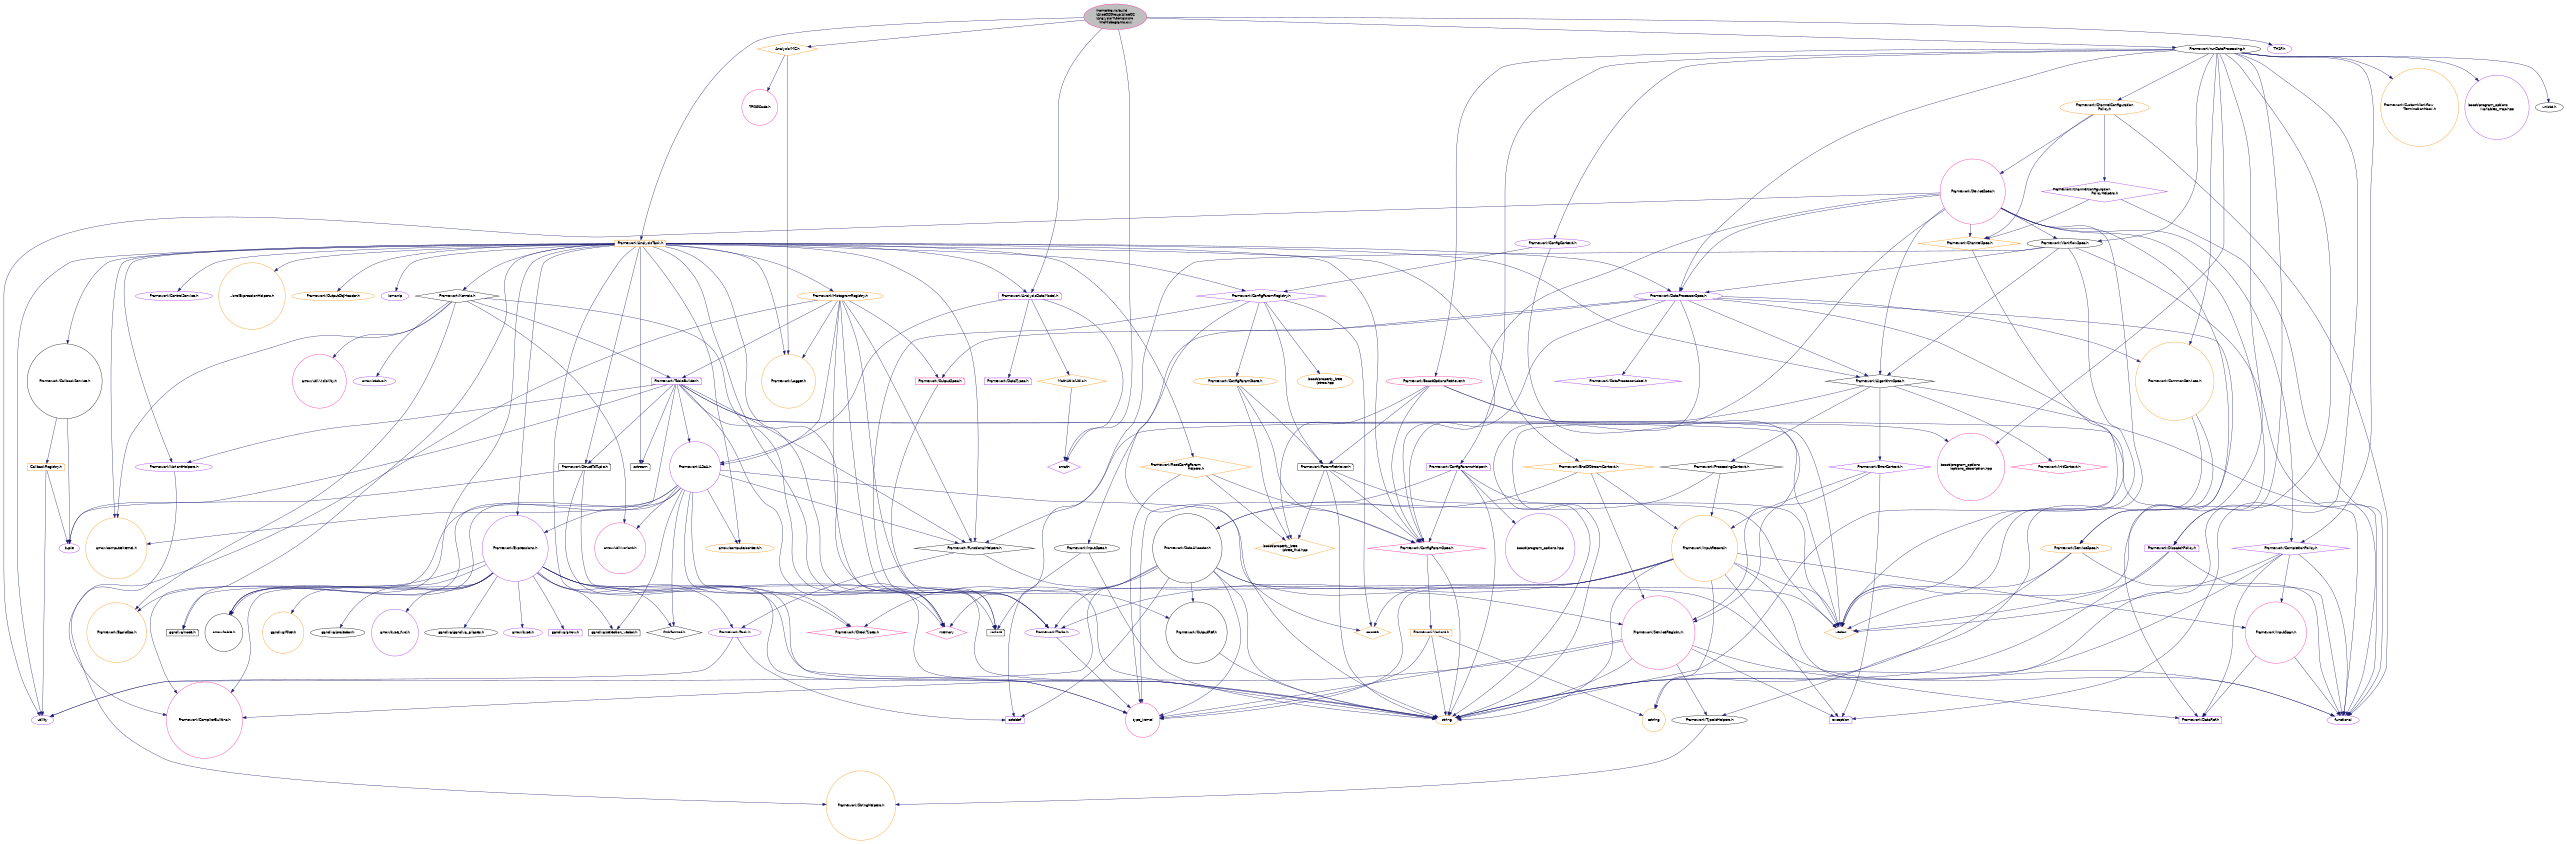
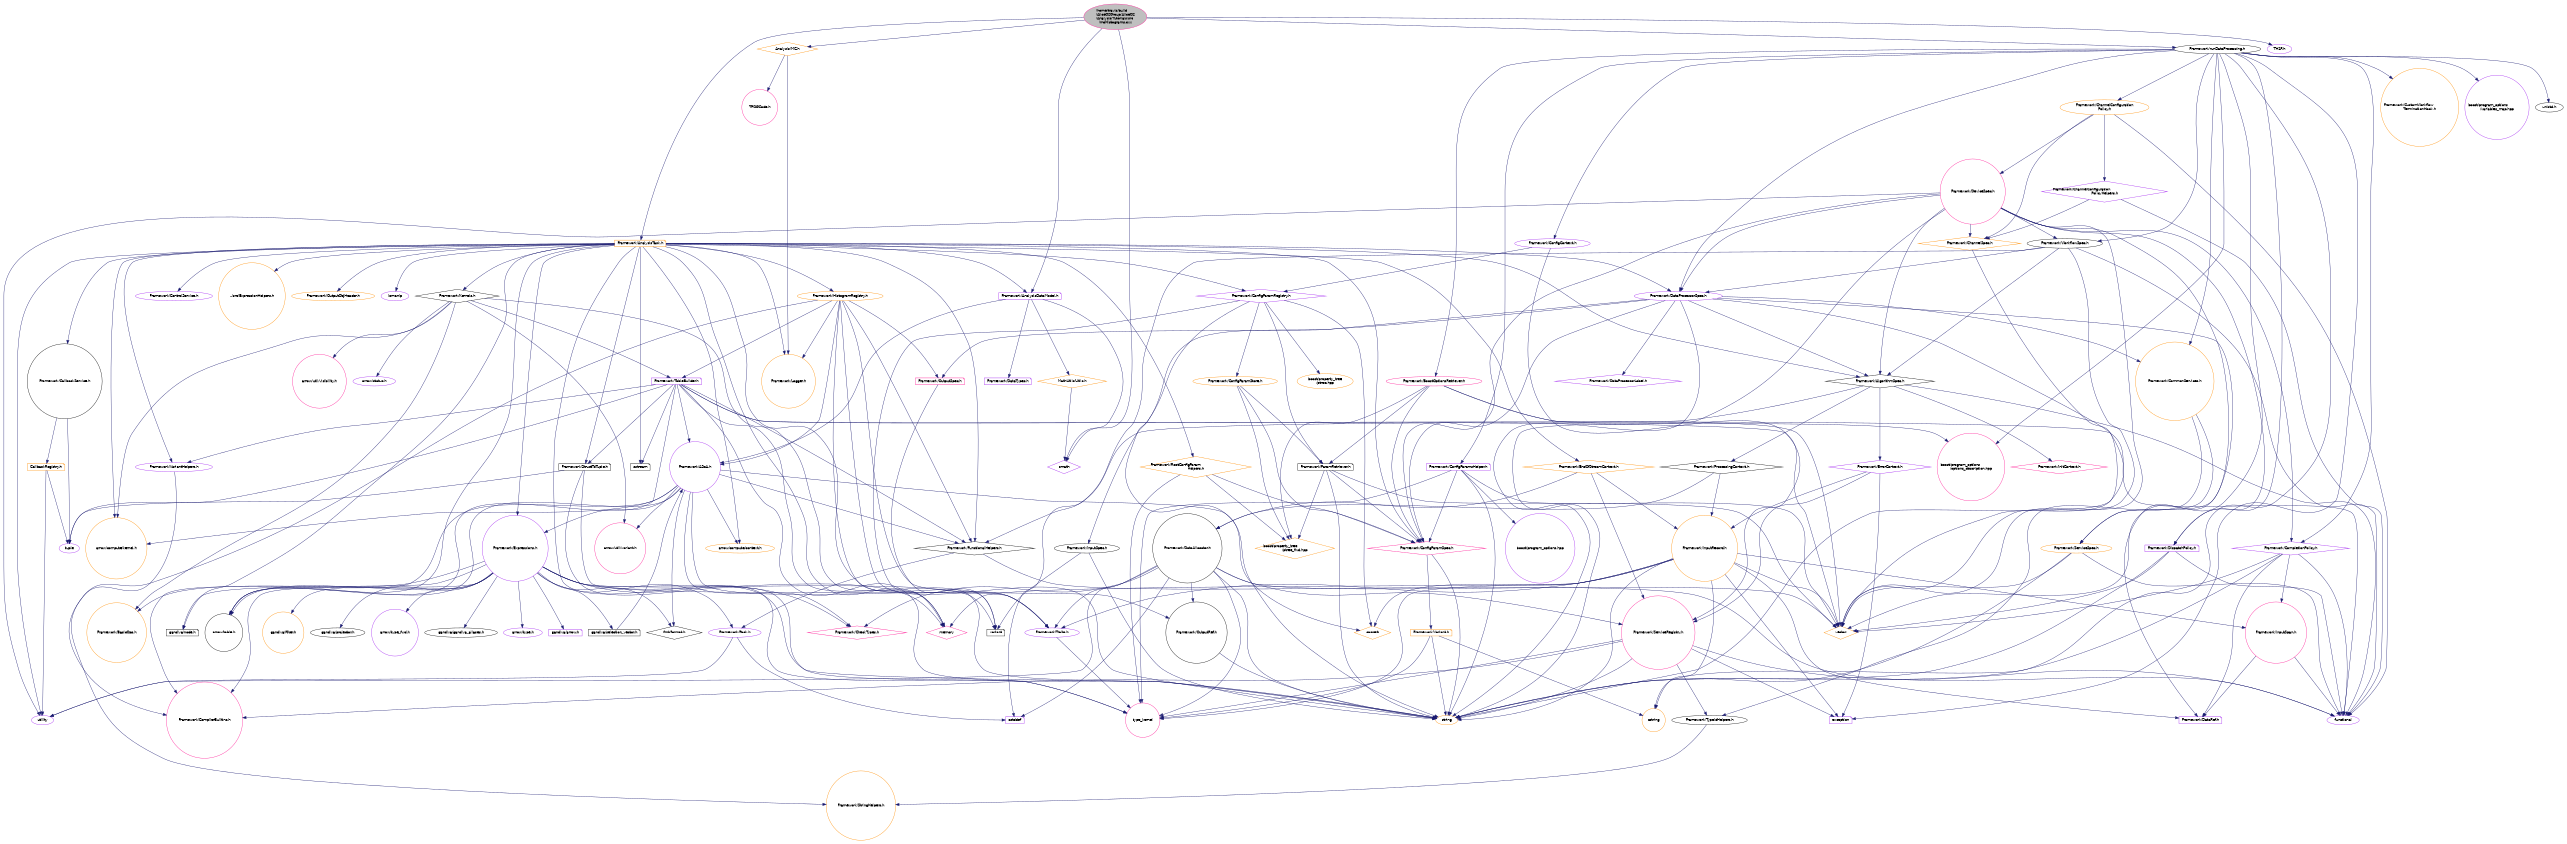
(658, 561) -> (657, 565)
